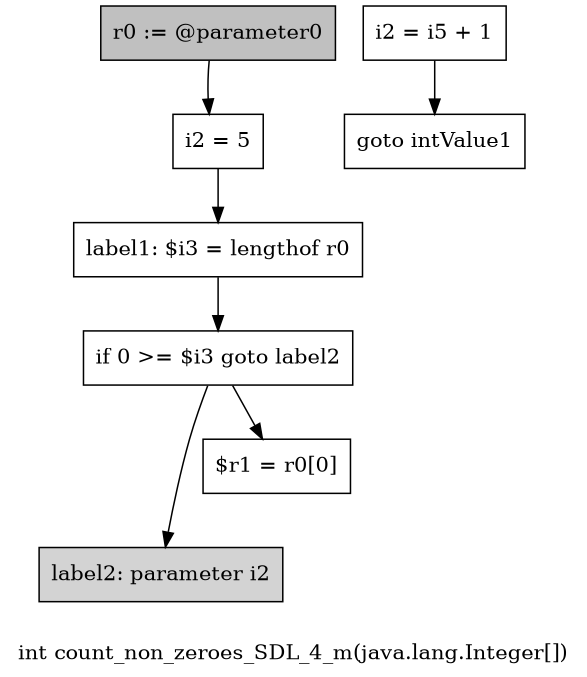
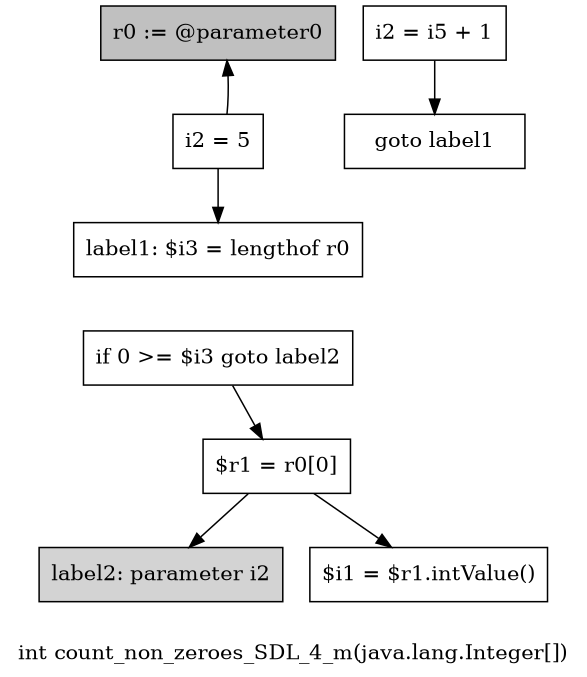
(208, 80) -> (228, 95)
(435, 141) -> (435, 141)
(218, 296) -> none
(185, 458) -> (224, 515)
none -> (429, 575)
